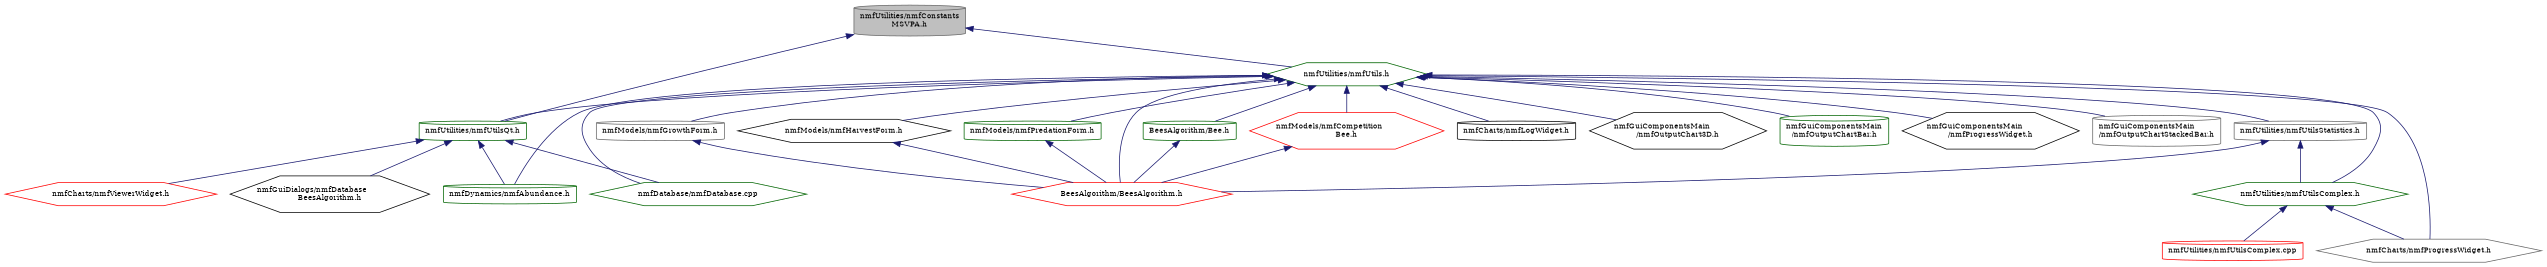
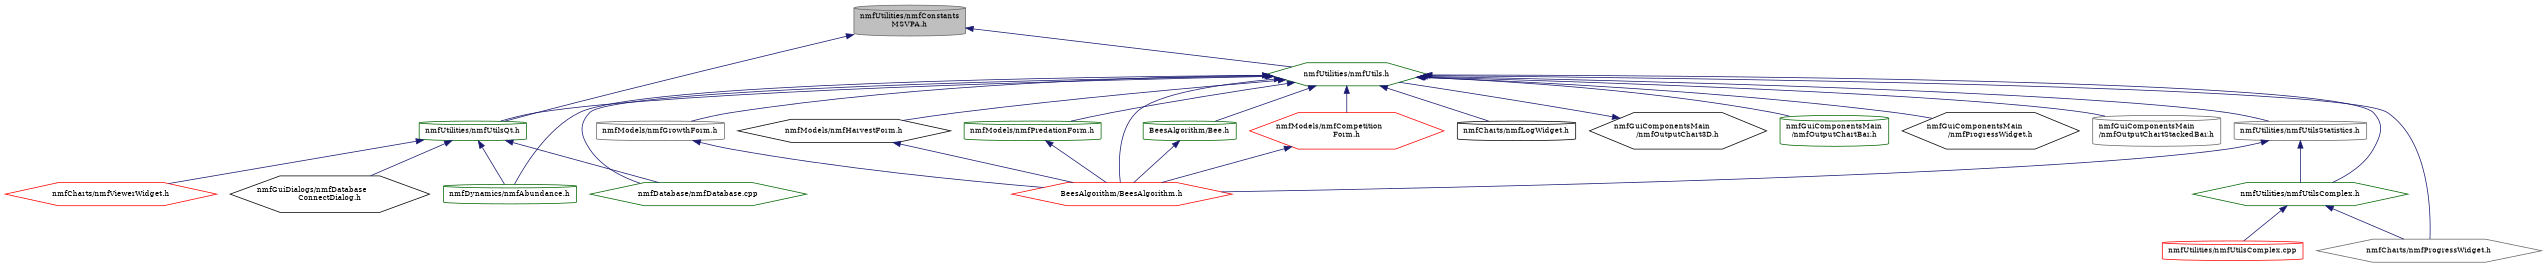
(1510, 102) -> (1506, 99)
(1347, 131) -> (1347, 131)
(330, 194) -> (330, 194)
